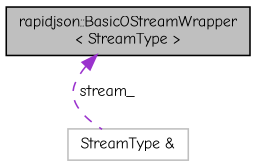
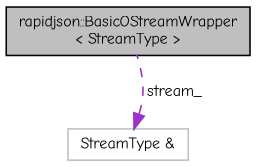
(75, 102) -> (143, 84)
